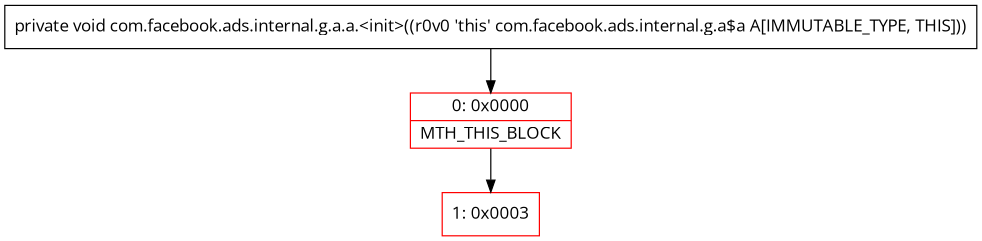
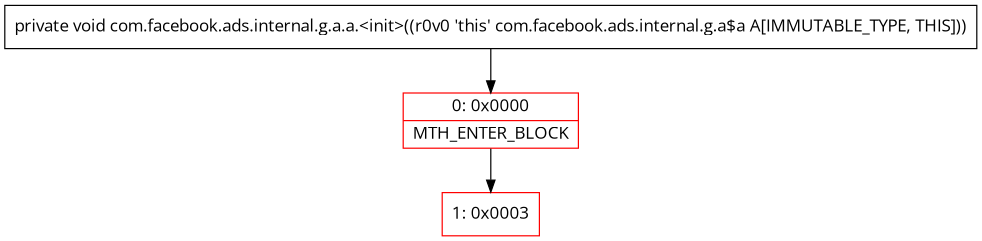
(491, 134) -> (491, 134)
